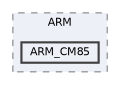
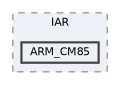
(60, 23) -> (60, 23)
